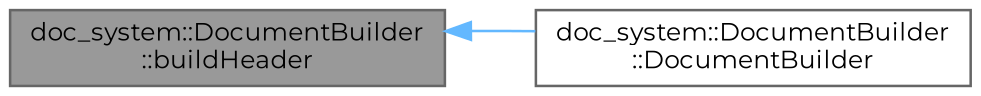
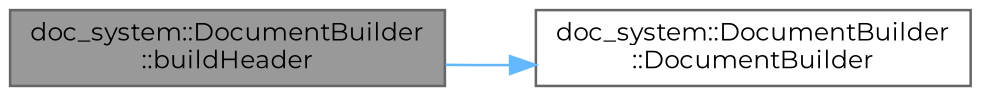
(503, 31) -> (478, 65)
